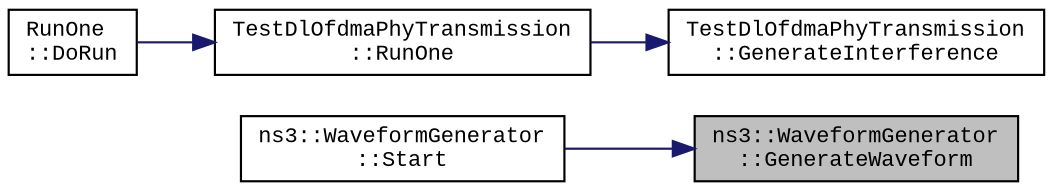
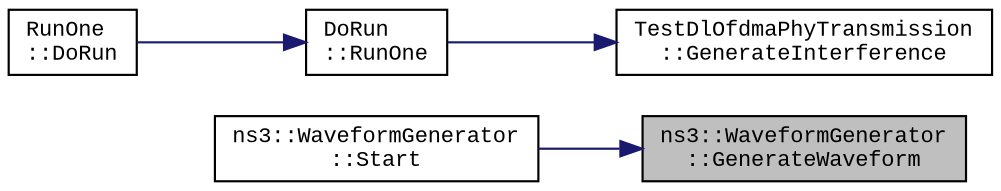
(403, 42) -> (377, 42)
